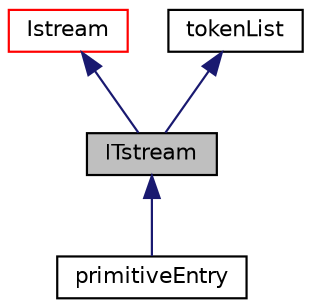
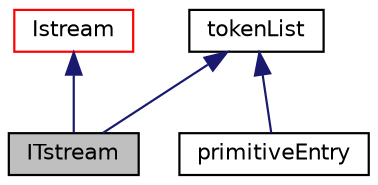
(152, 227) -> (267, 104)
